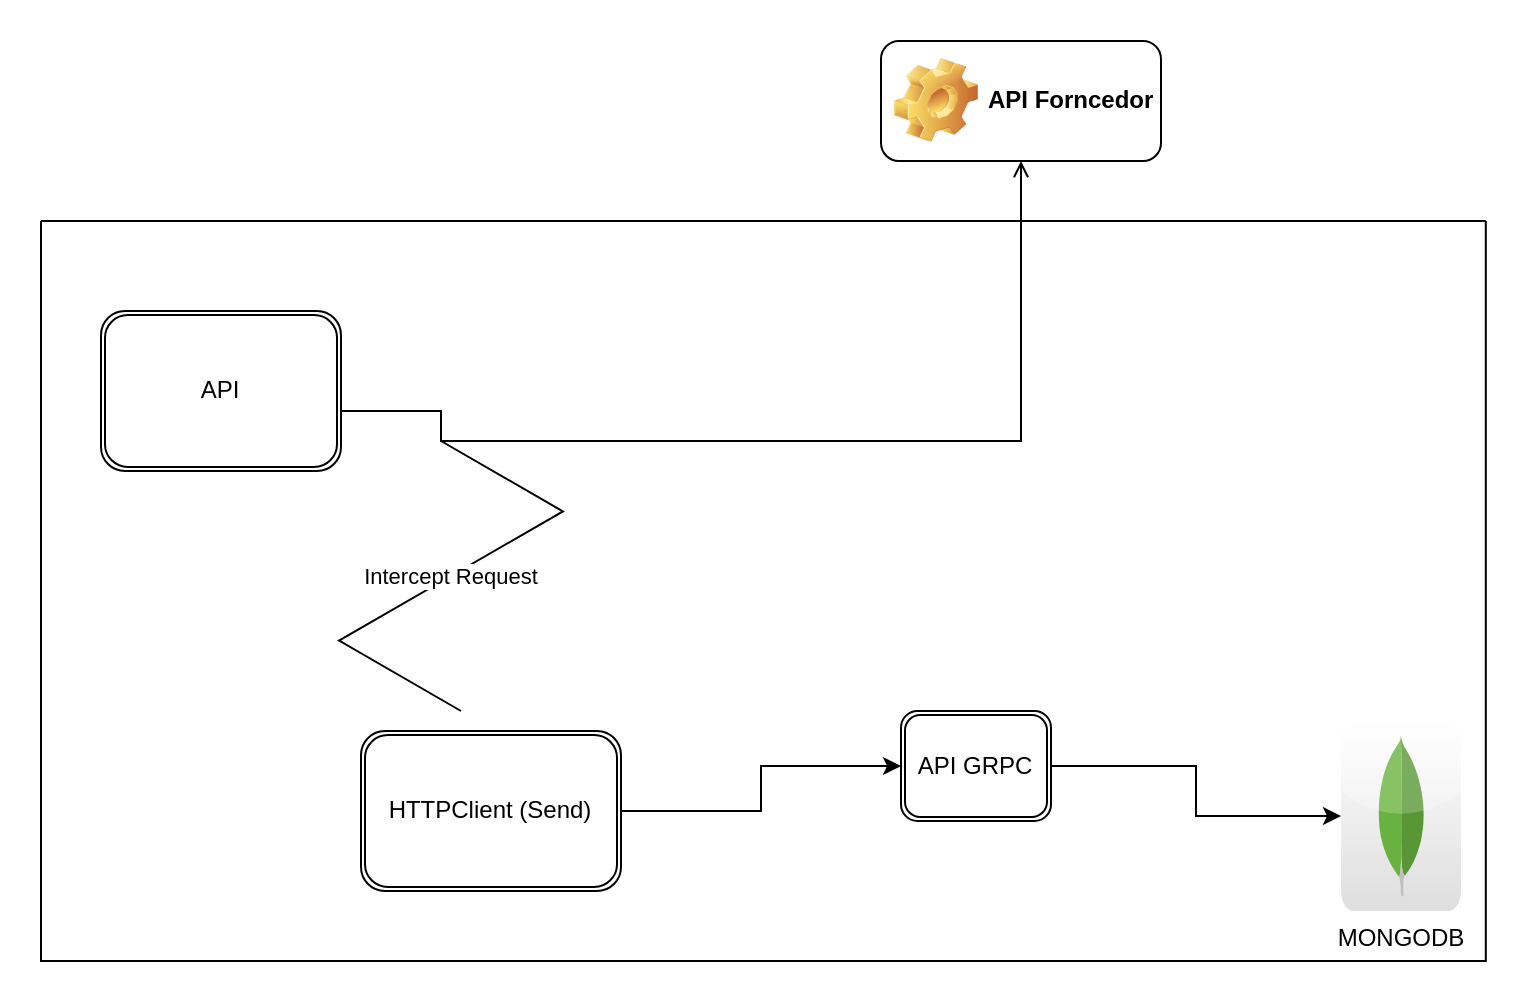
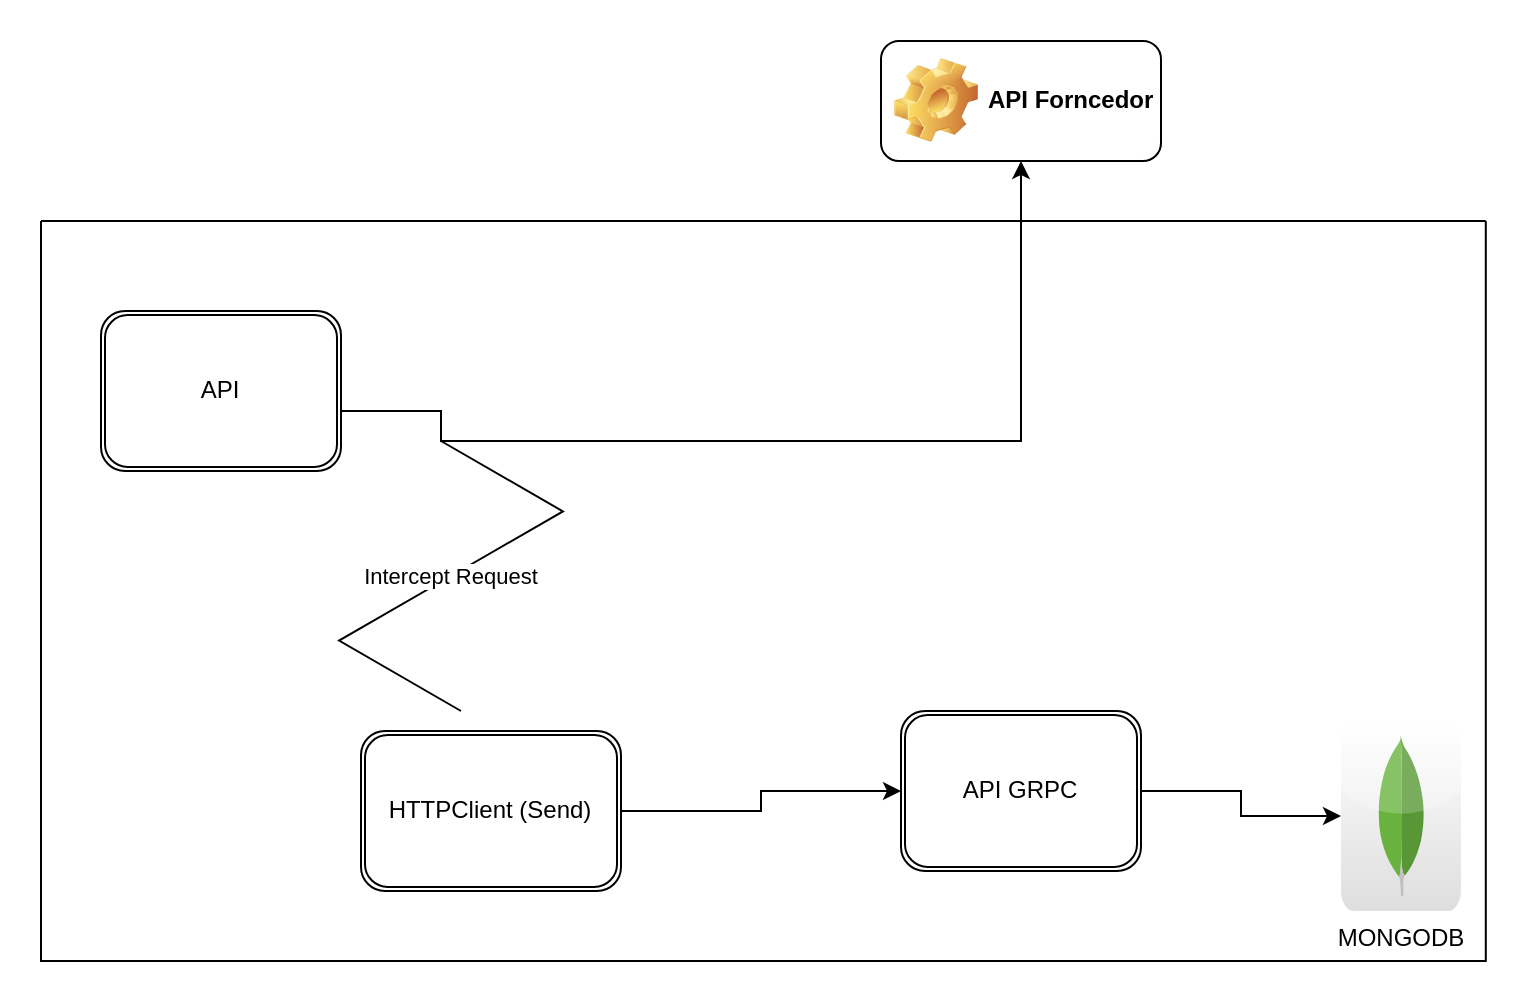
(1021, 172) -> (1021, 176)
(976, 766) -> (1021, 791)
